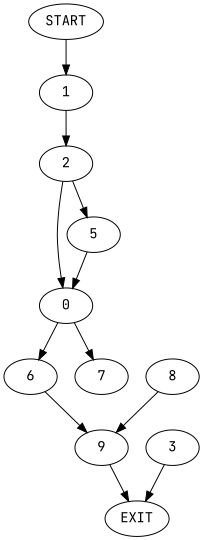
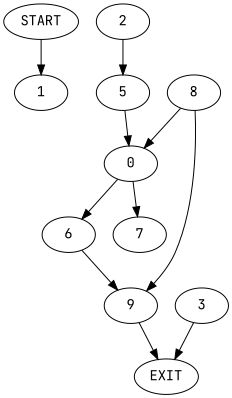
(66, 123) -> none
(57, 230) -> (166, 125)
